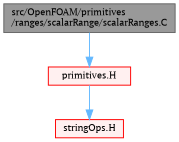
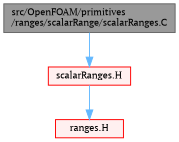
(89, 76) -> (89, 76)
(89, 129) -> (89, 129)
